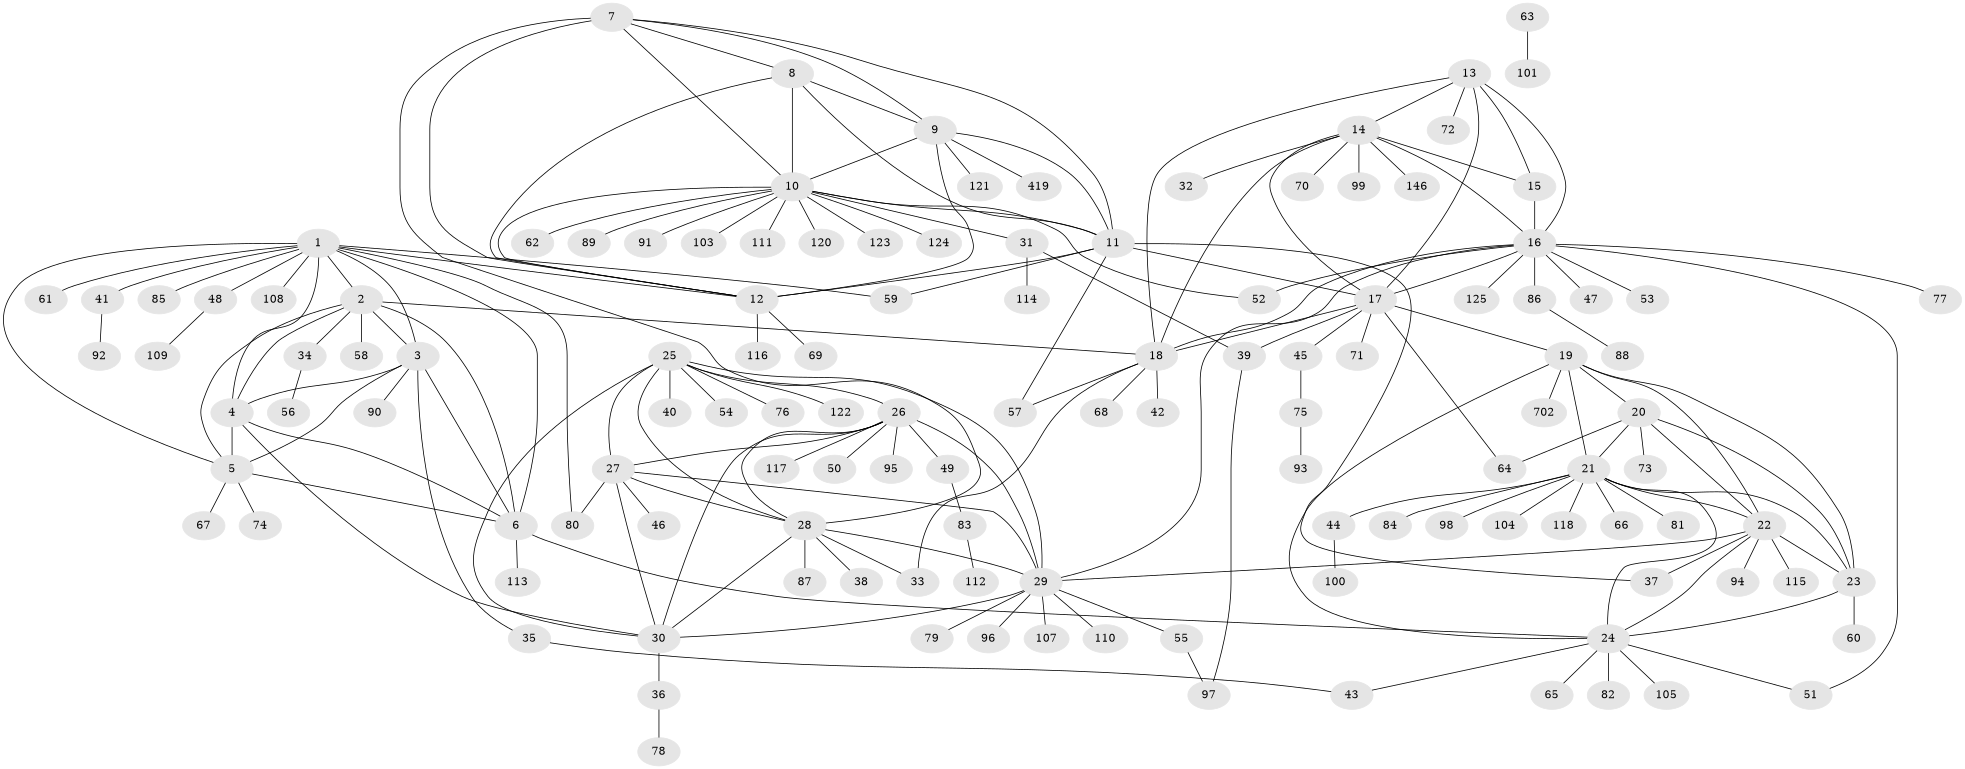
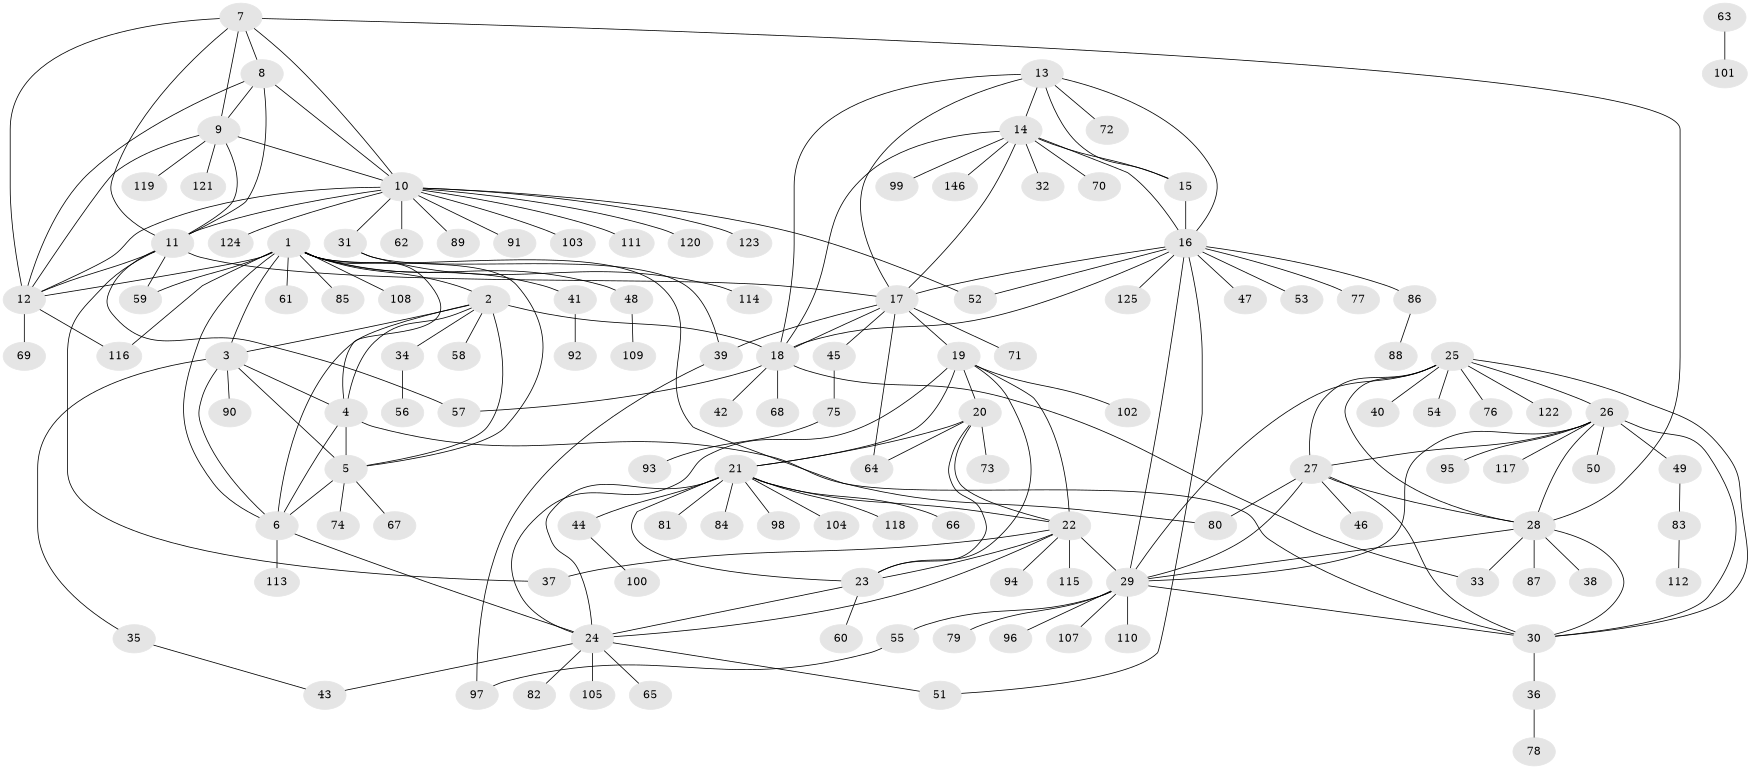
(1039, 187) -> (144, 187)
none -> (197, 290)
(1544, 413) -> (1128, 413)
